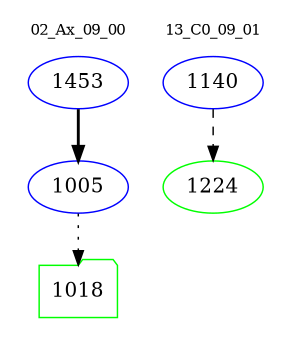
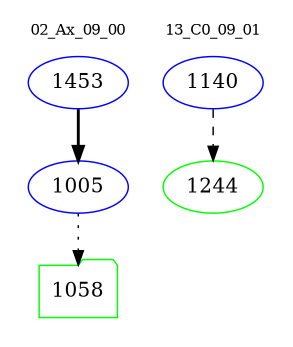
(213, 187) -> (213, 187)
(78, 291) -> (78, 291)
